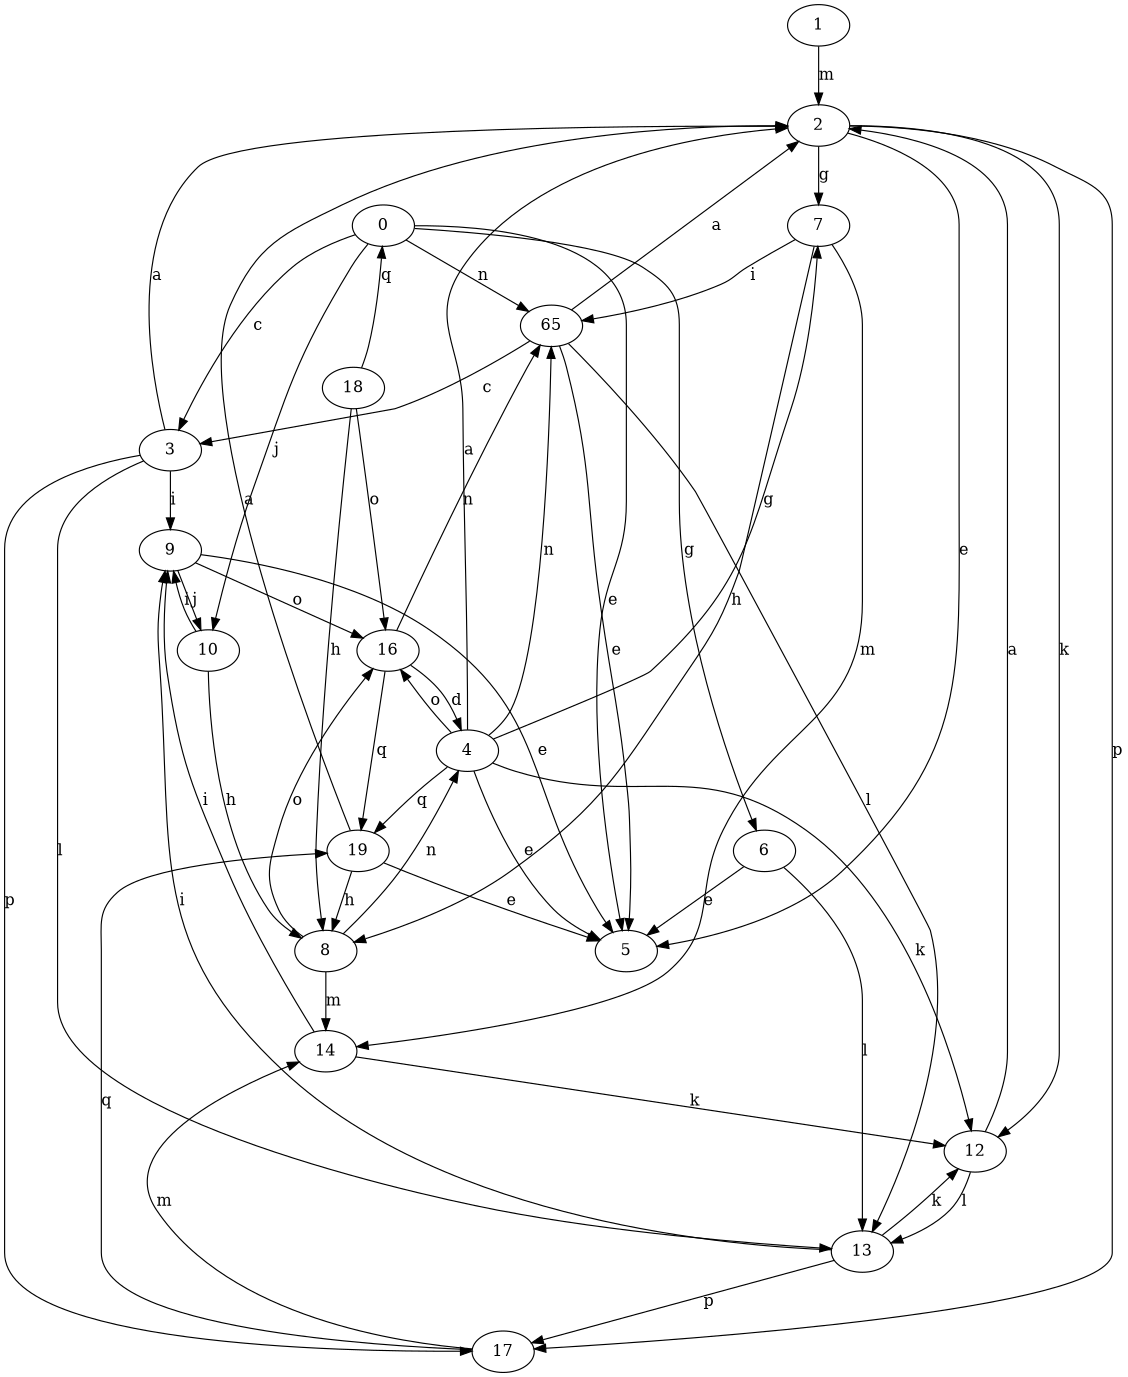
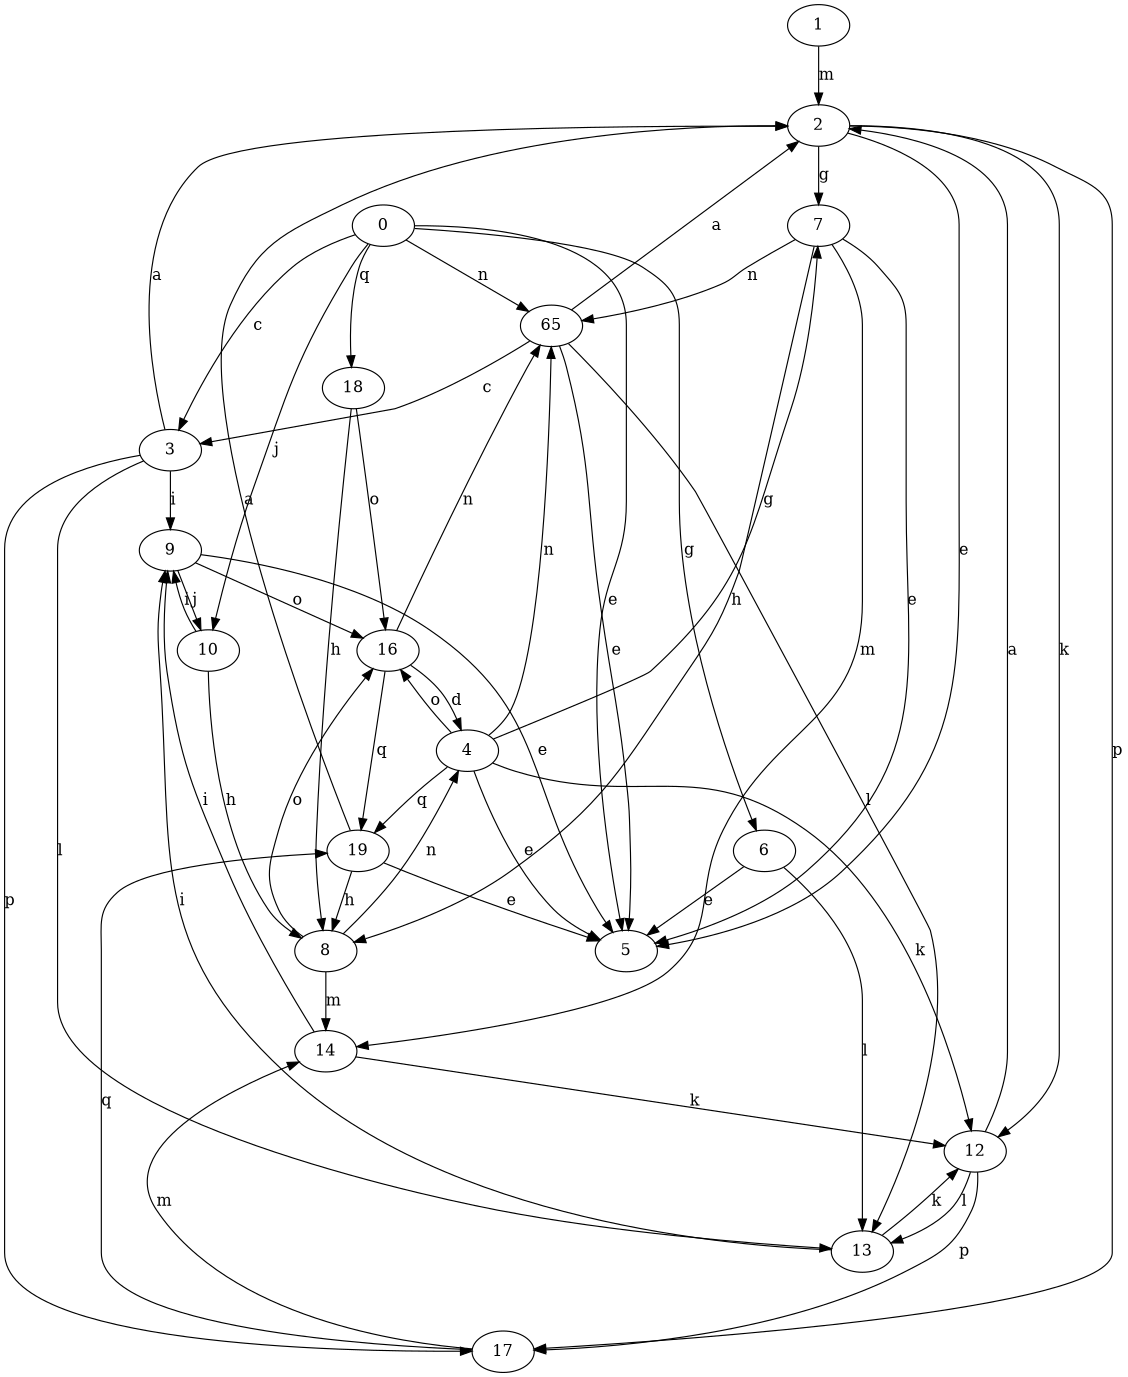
(753, 276) -> (753, 276)
(375, 314) -> (353, 299)
(448, 321) -> none
none -> (908, 636)
(689, 1300) -> (794, 1314)
